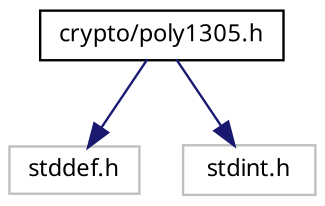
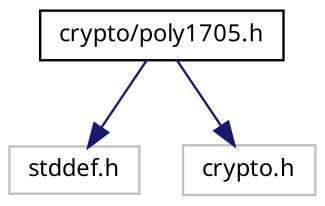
(162, 35) -> (162, 35)
(249, 170) -> (249, 170)
